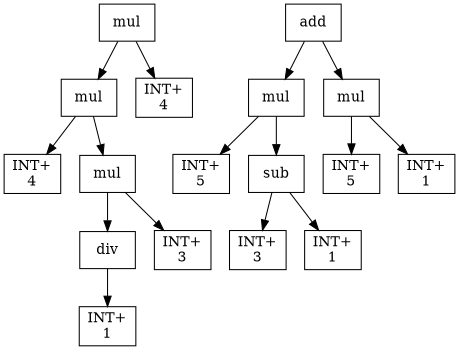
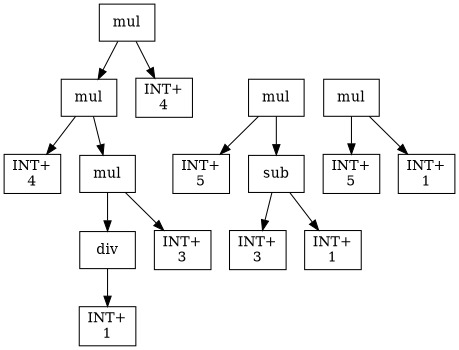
(313, 23) -> none
